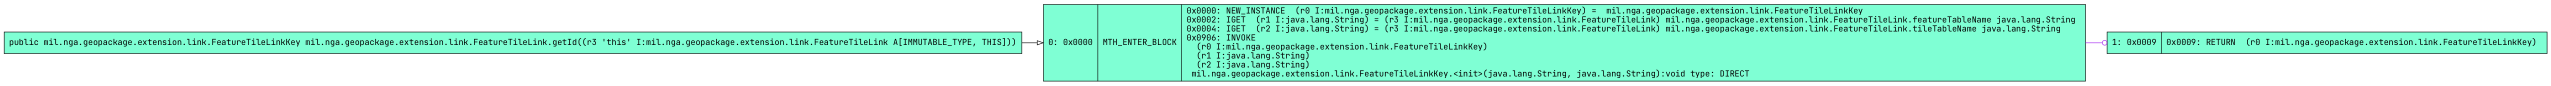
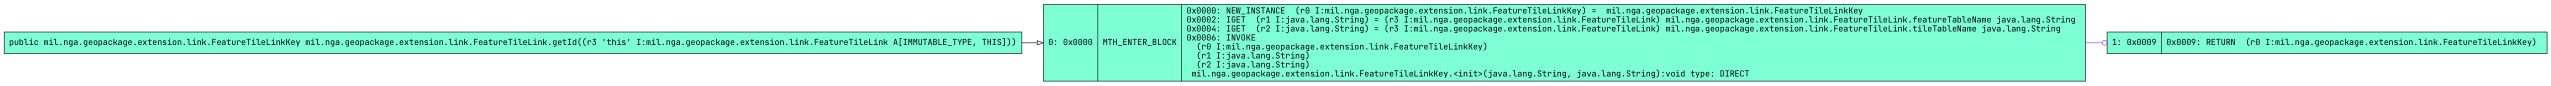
(1226, 38) -> (1226, 38)
